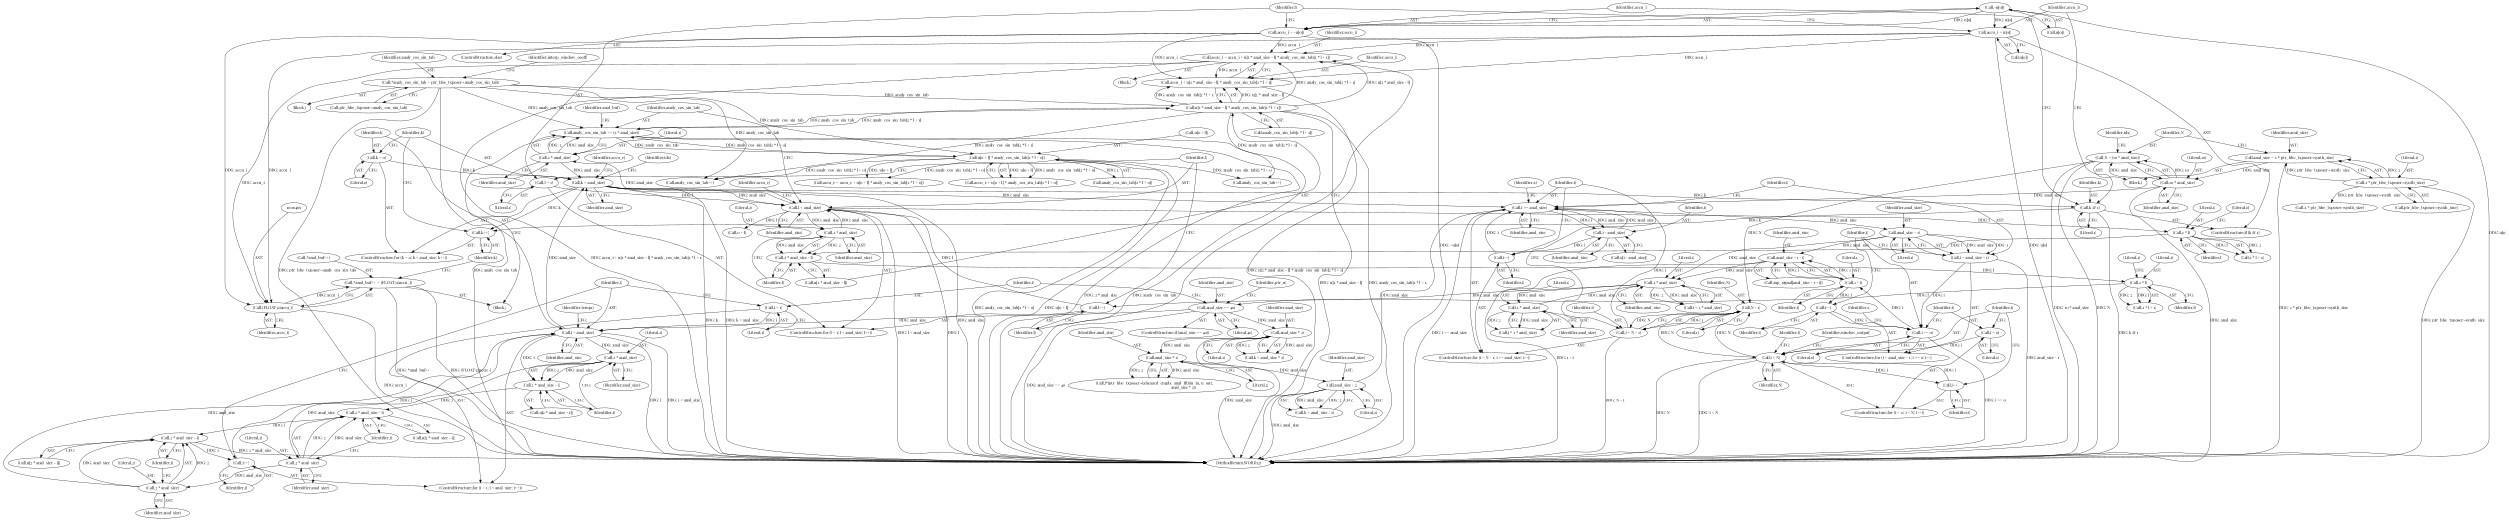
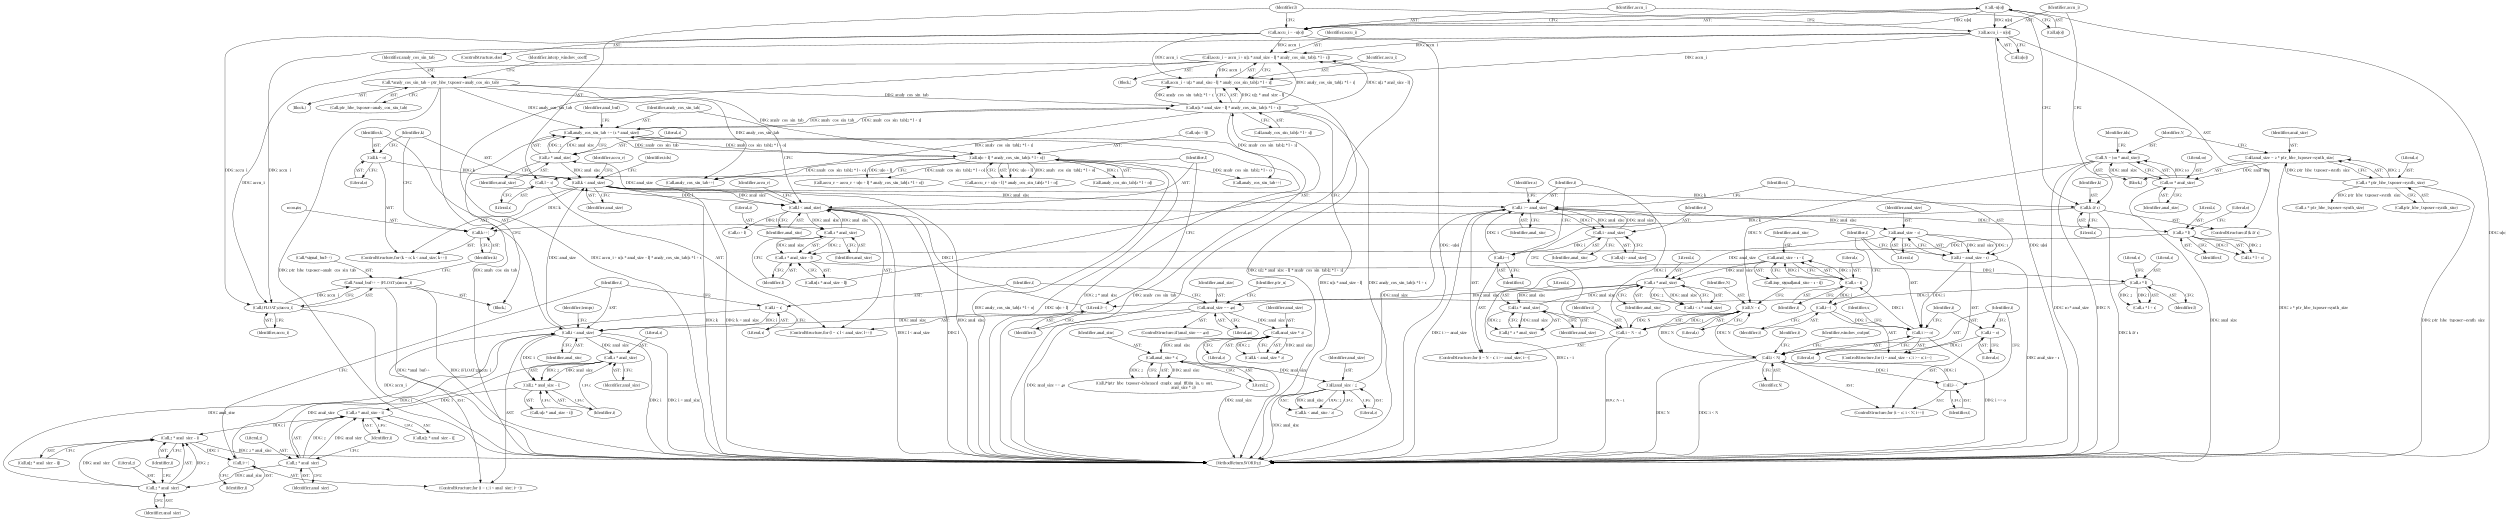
(1844, 198) -> none
(1840, 244) -> none
(255, 252) -> (381, 221)
(314, 258) -> (314, 258)
(1097, 308) -> (1097, 308)
(1664, 317) -> (1773, 295)
